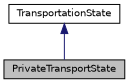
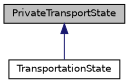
(64, 47) -> (64, 47)
